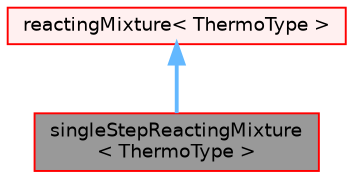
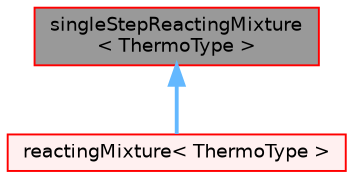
(177, 89) -> (177, 109)
